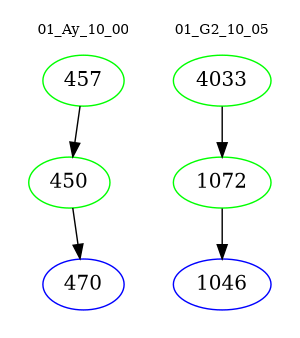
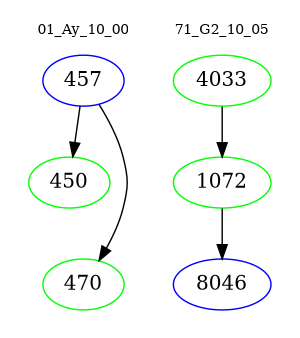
(222, 30) -> (222, 30)
(84, 81) -> (84, 81)
(75, 226) -> (127, 175)
(84, 284) -> (84, 284)
(222, 284) -> (222, 284)
